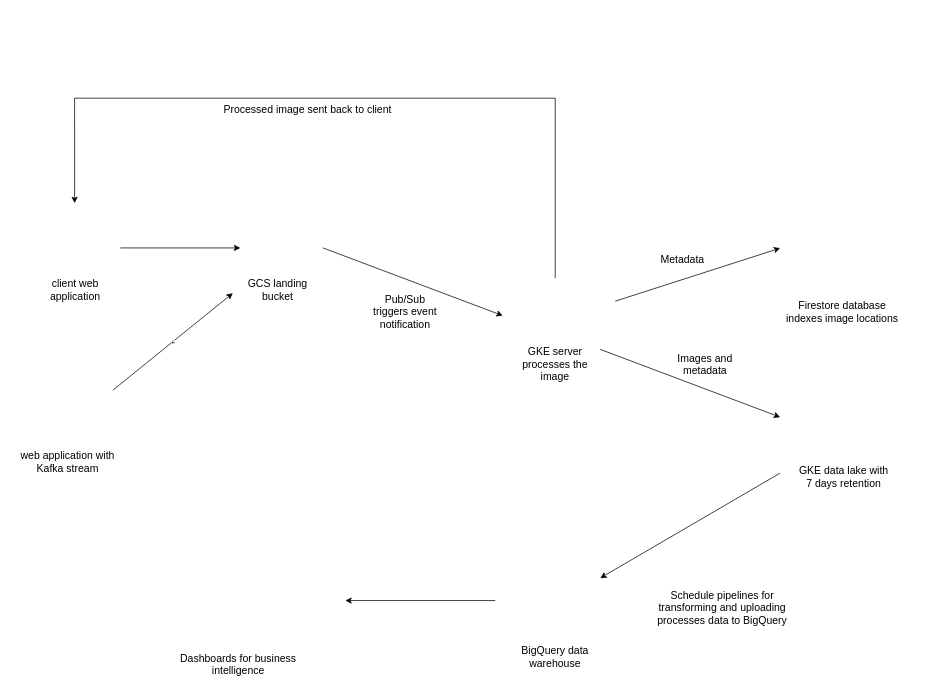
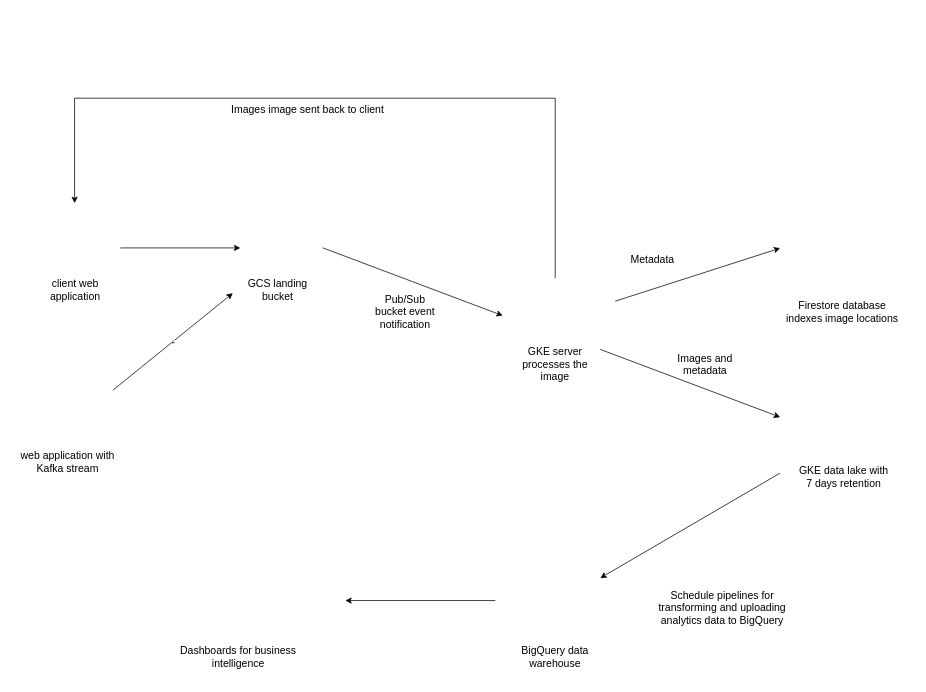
(308, 109) -> (308, 109)
(683, 259) -> (653, 259)
(405, 312) -> (405, 312)
(723, 608) -> (723, 608)
(239, 664) -> (239, 657)
